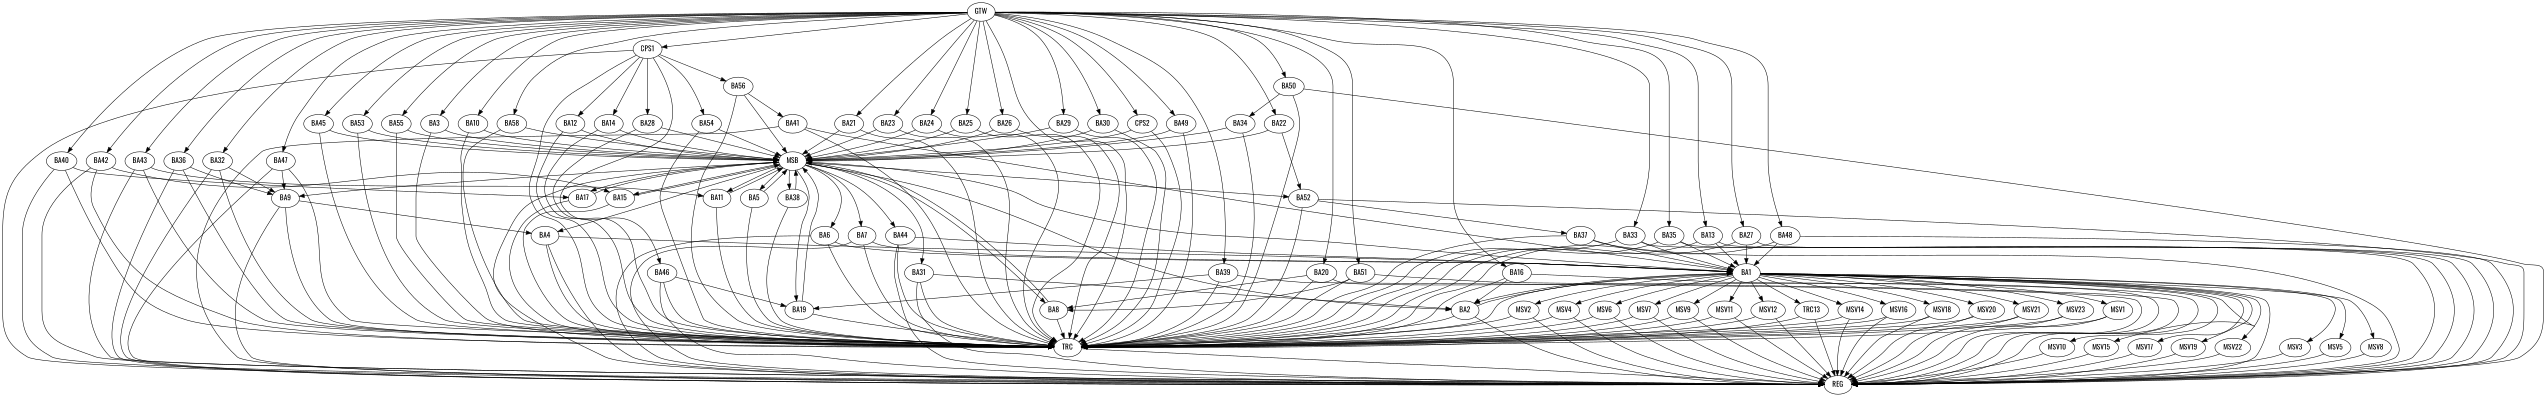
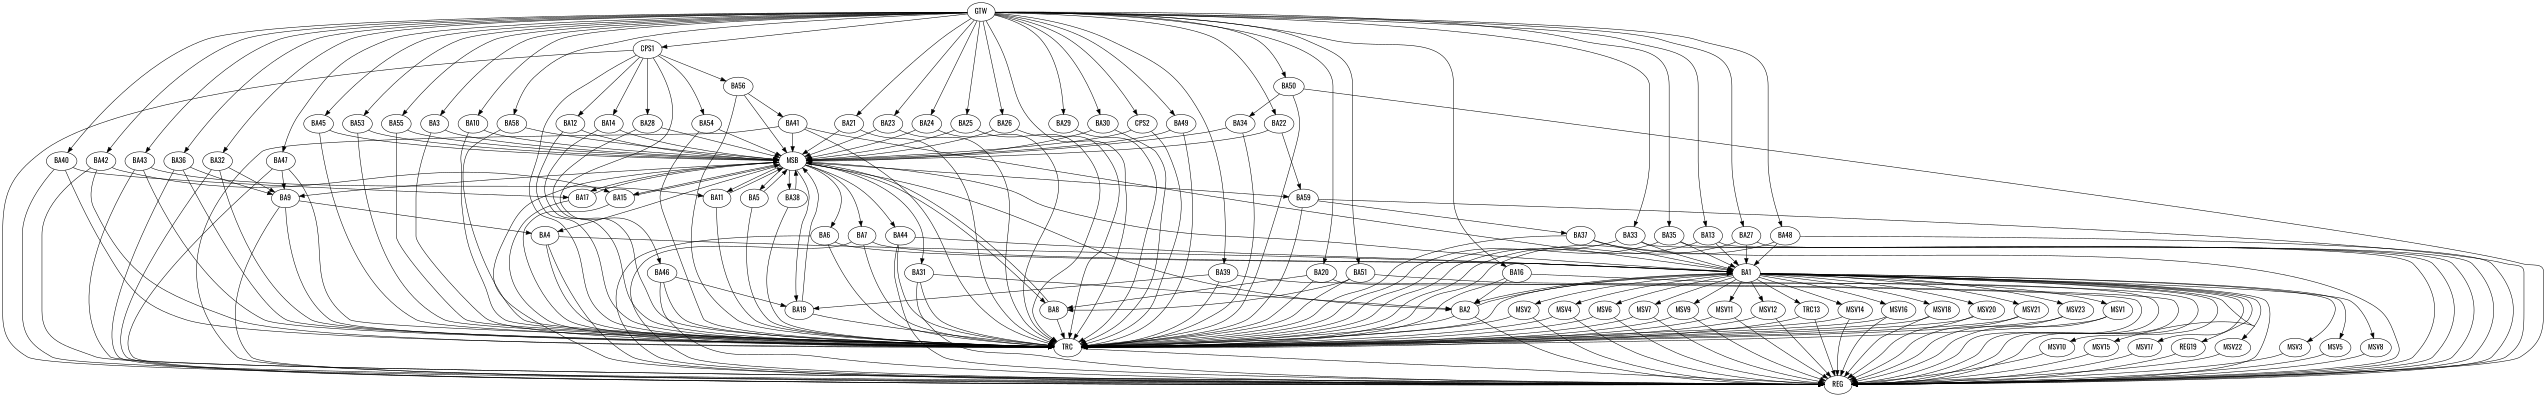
(979, 140) -> (793, 140)
(1303, 198) -> (1303, 198)
(2188, 348) -> (2188, 348)
